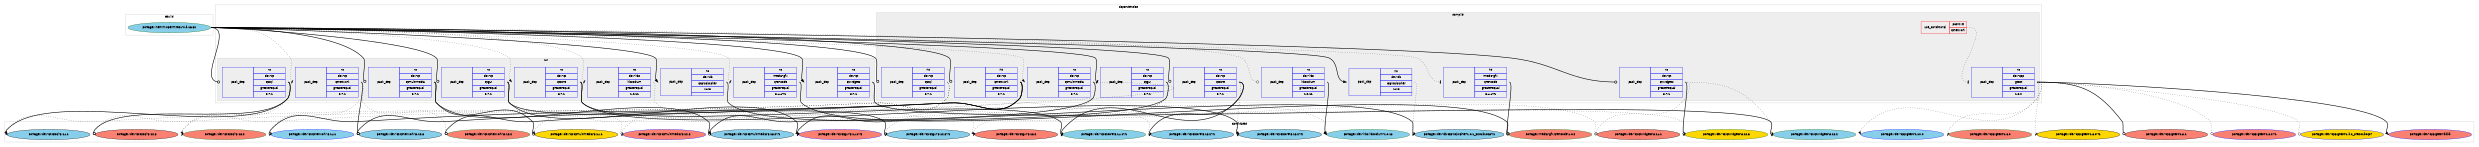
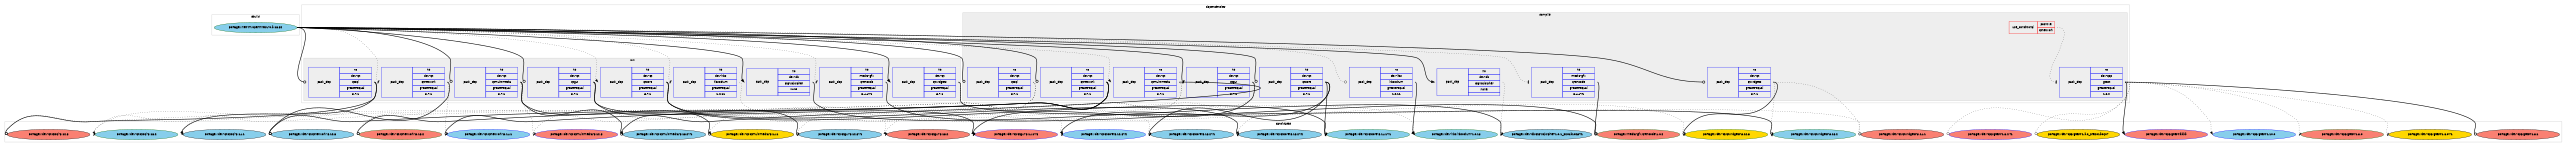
(225, 135) -> (137, 135)
none -> (1104, 135)
(2342, 135) -> (2078, 135)
